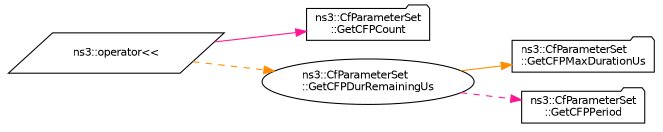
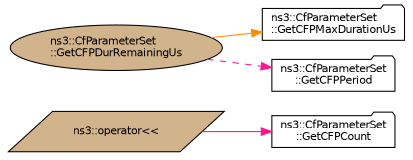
(116, 53) -> (116, 132)
(228, 66) -> none
(368, 82) -> (116, 48)
